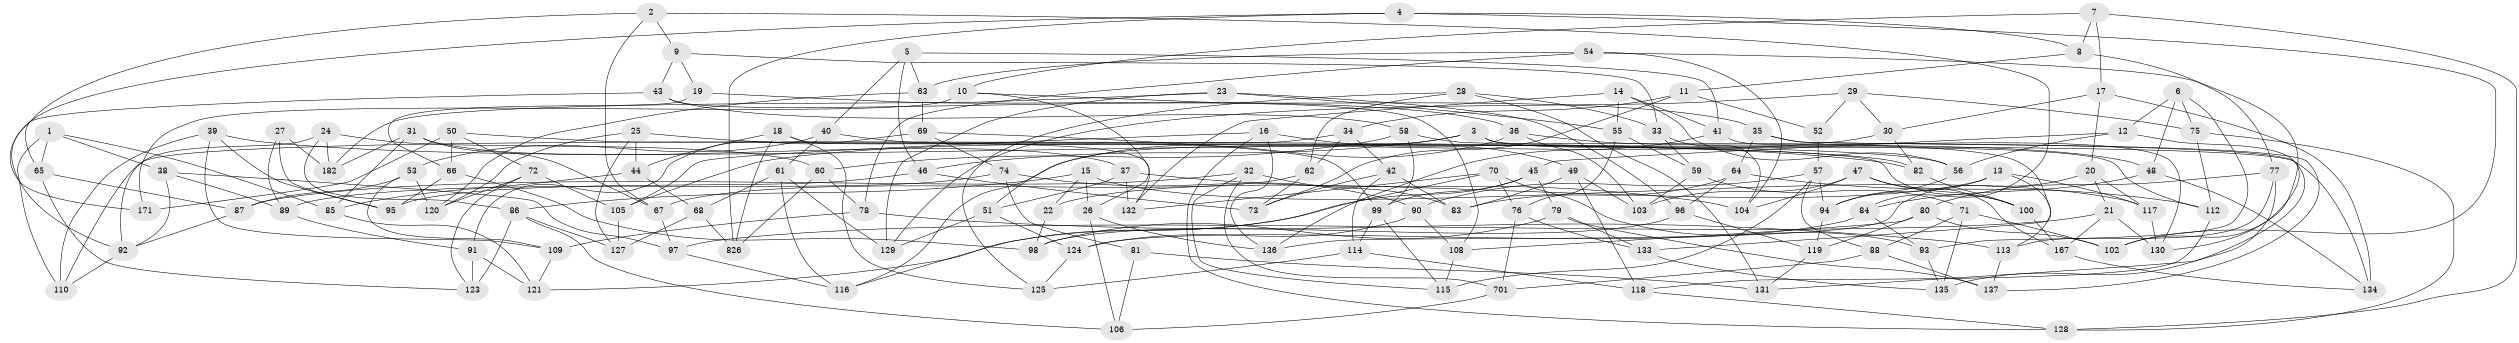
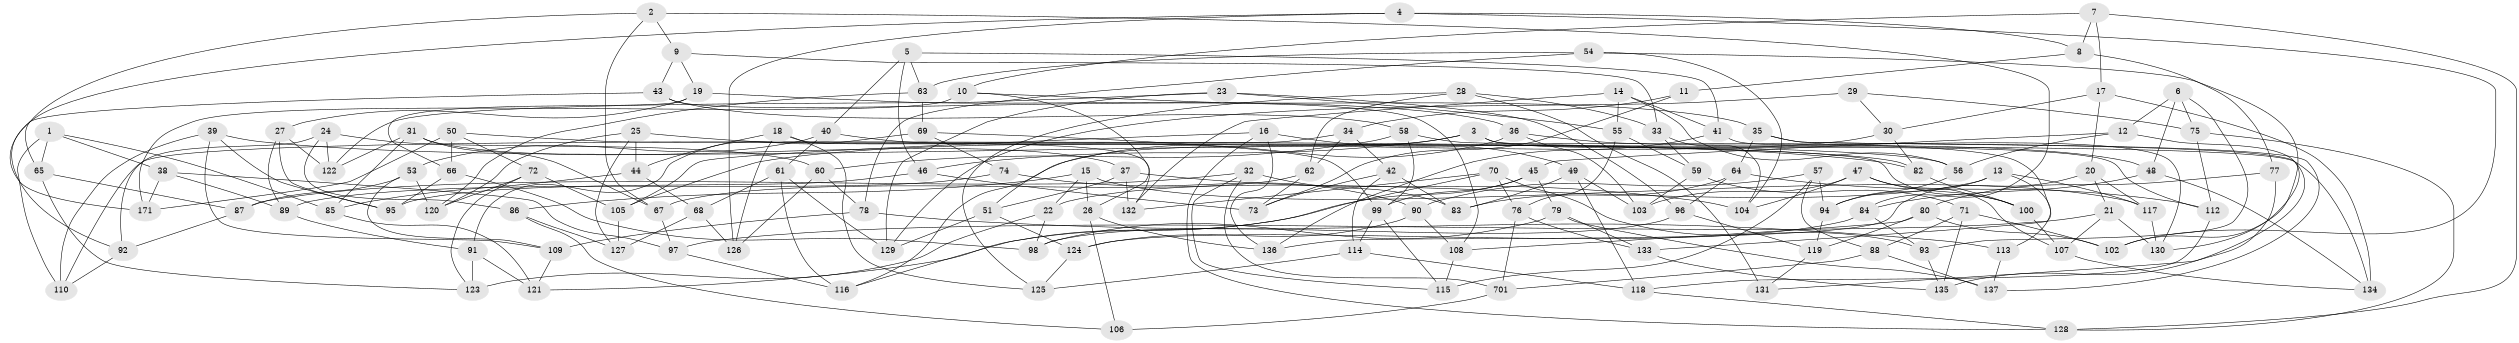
none -> (490, 115)
(1818, 132) -> none
(329, 171) -> (329, 171)
(166, 221) -> (154, 190)
(2159, 238) -> none
(734, 251) -> (734, 251)
(1136, 251) -> none
(2062, 251) -> (2062, 251)
(497, 252) -> (737, 278)
